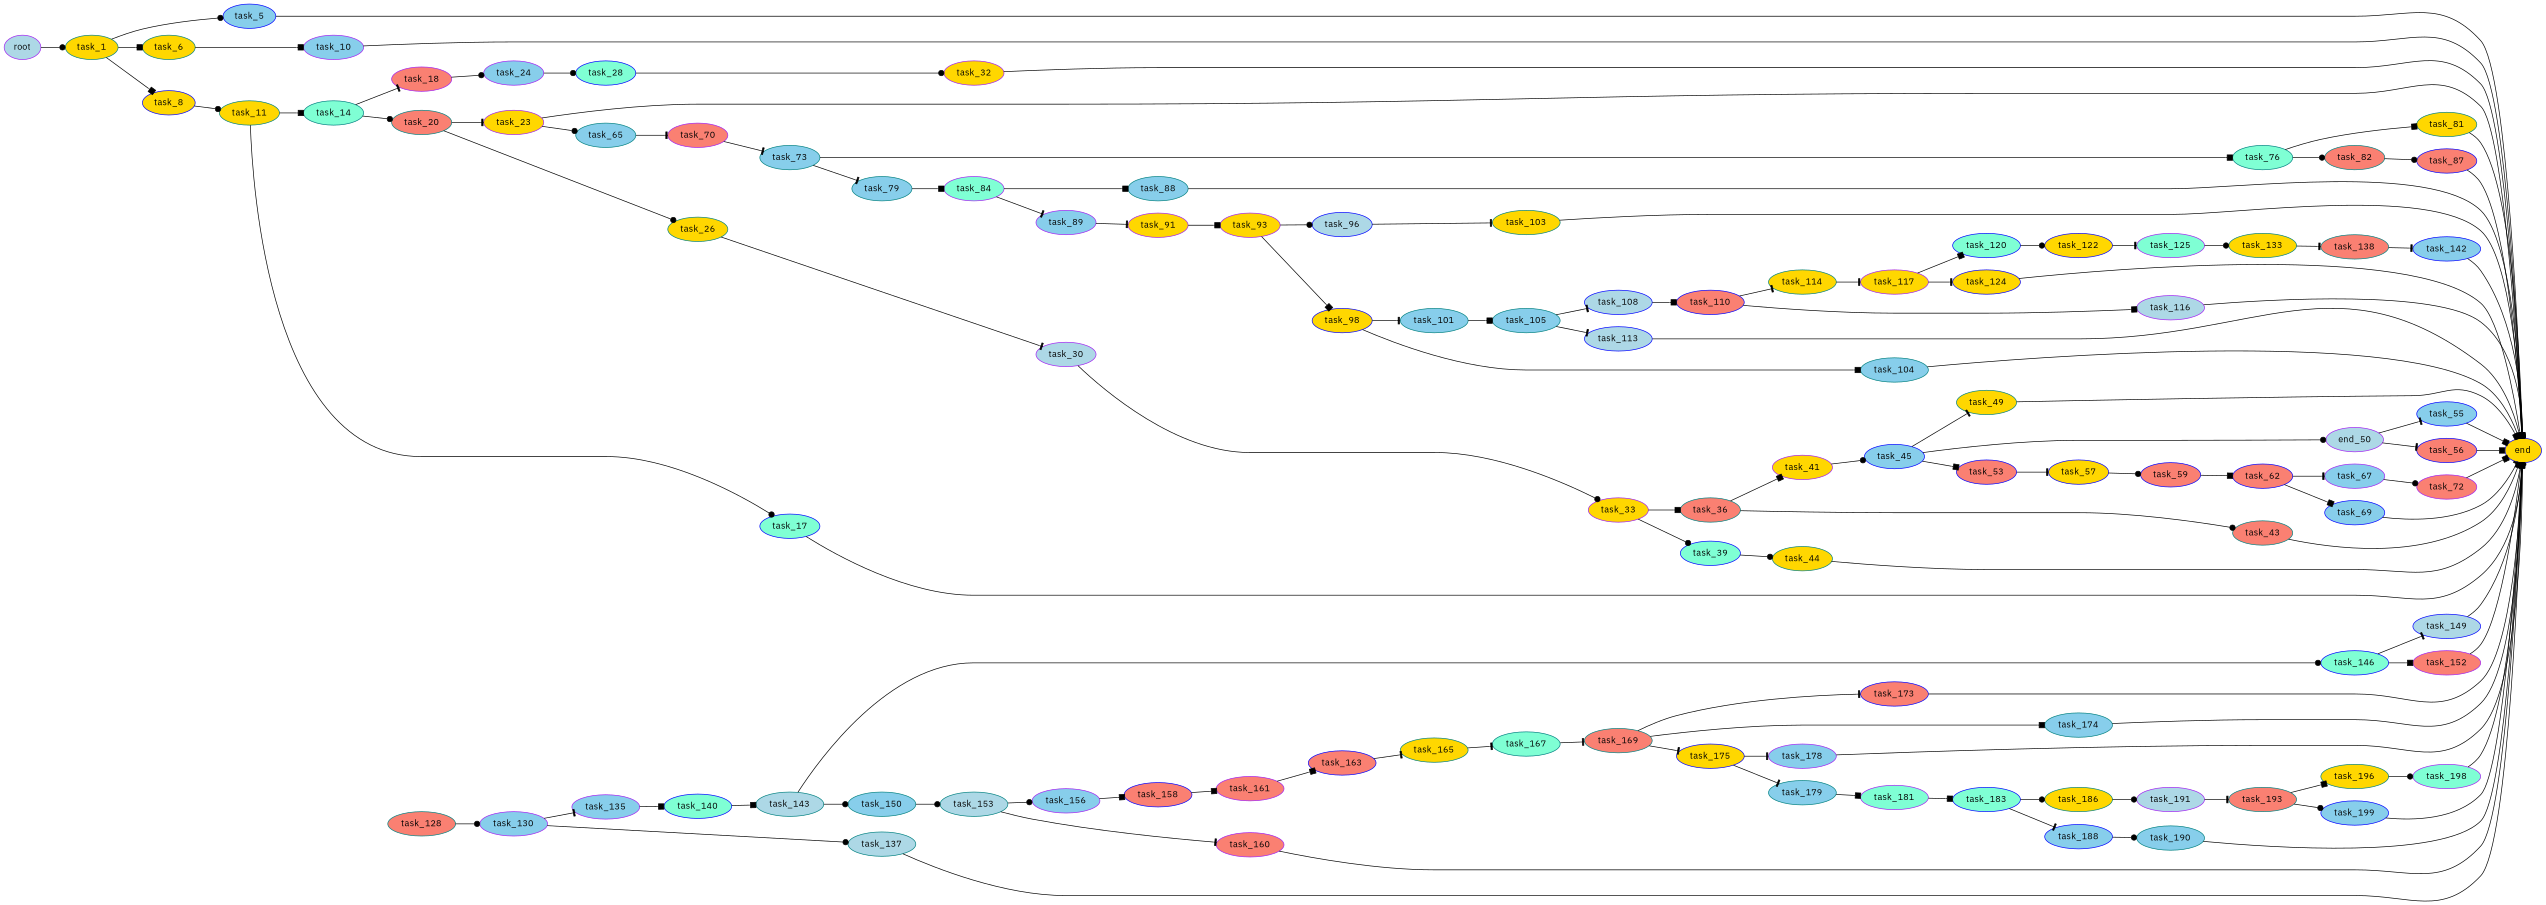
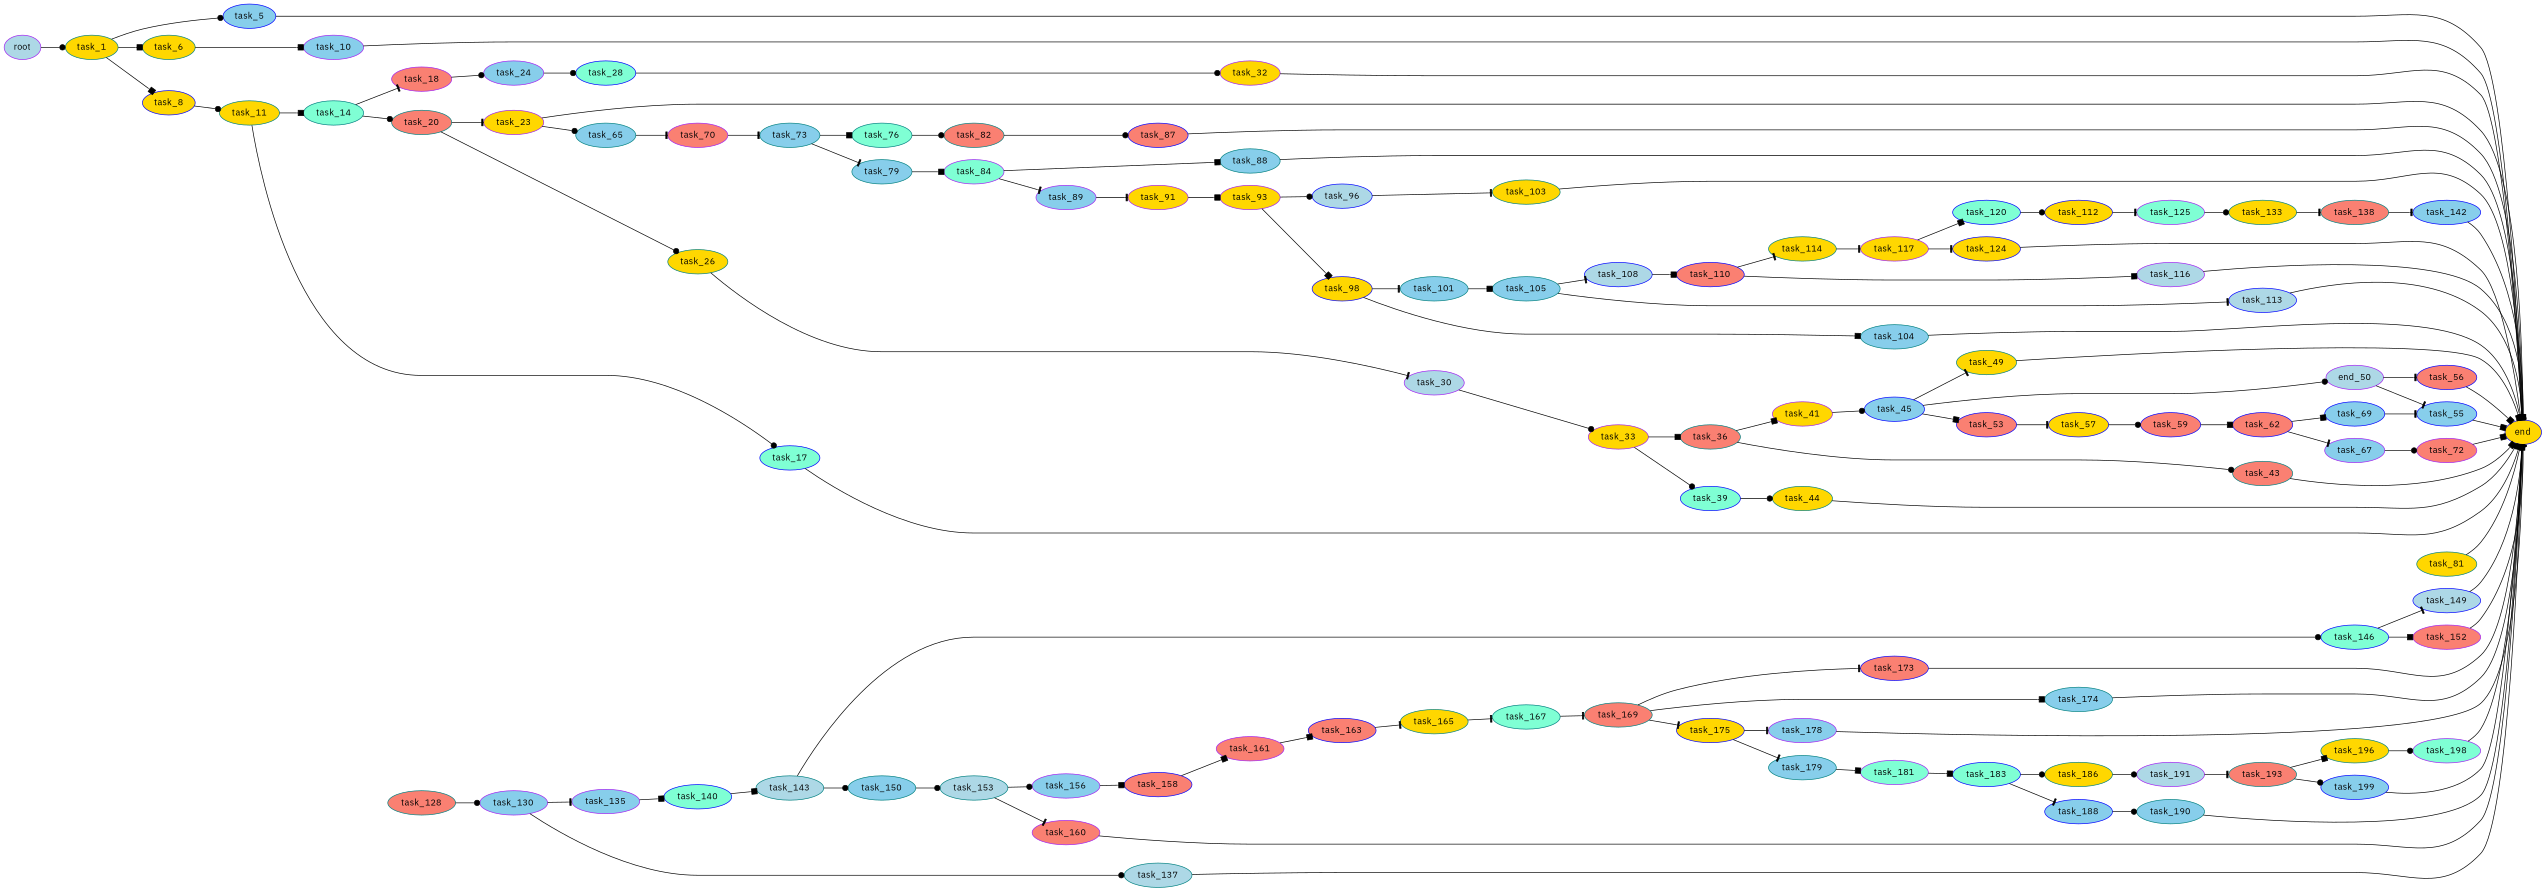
(2347, 134) -> none
(2079, 246) -> (2079, 212)
(2459, 514) -> (2399, 414)
